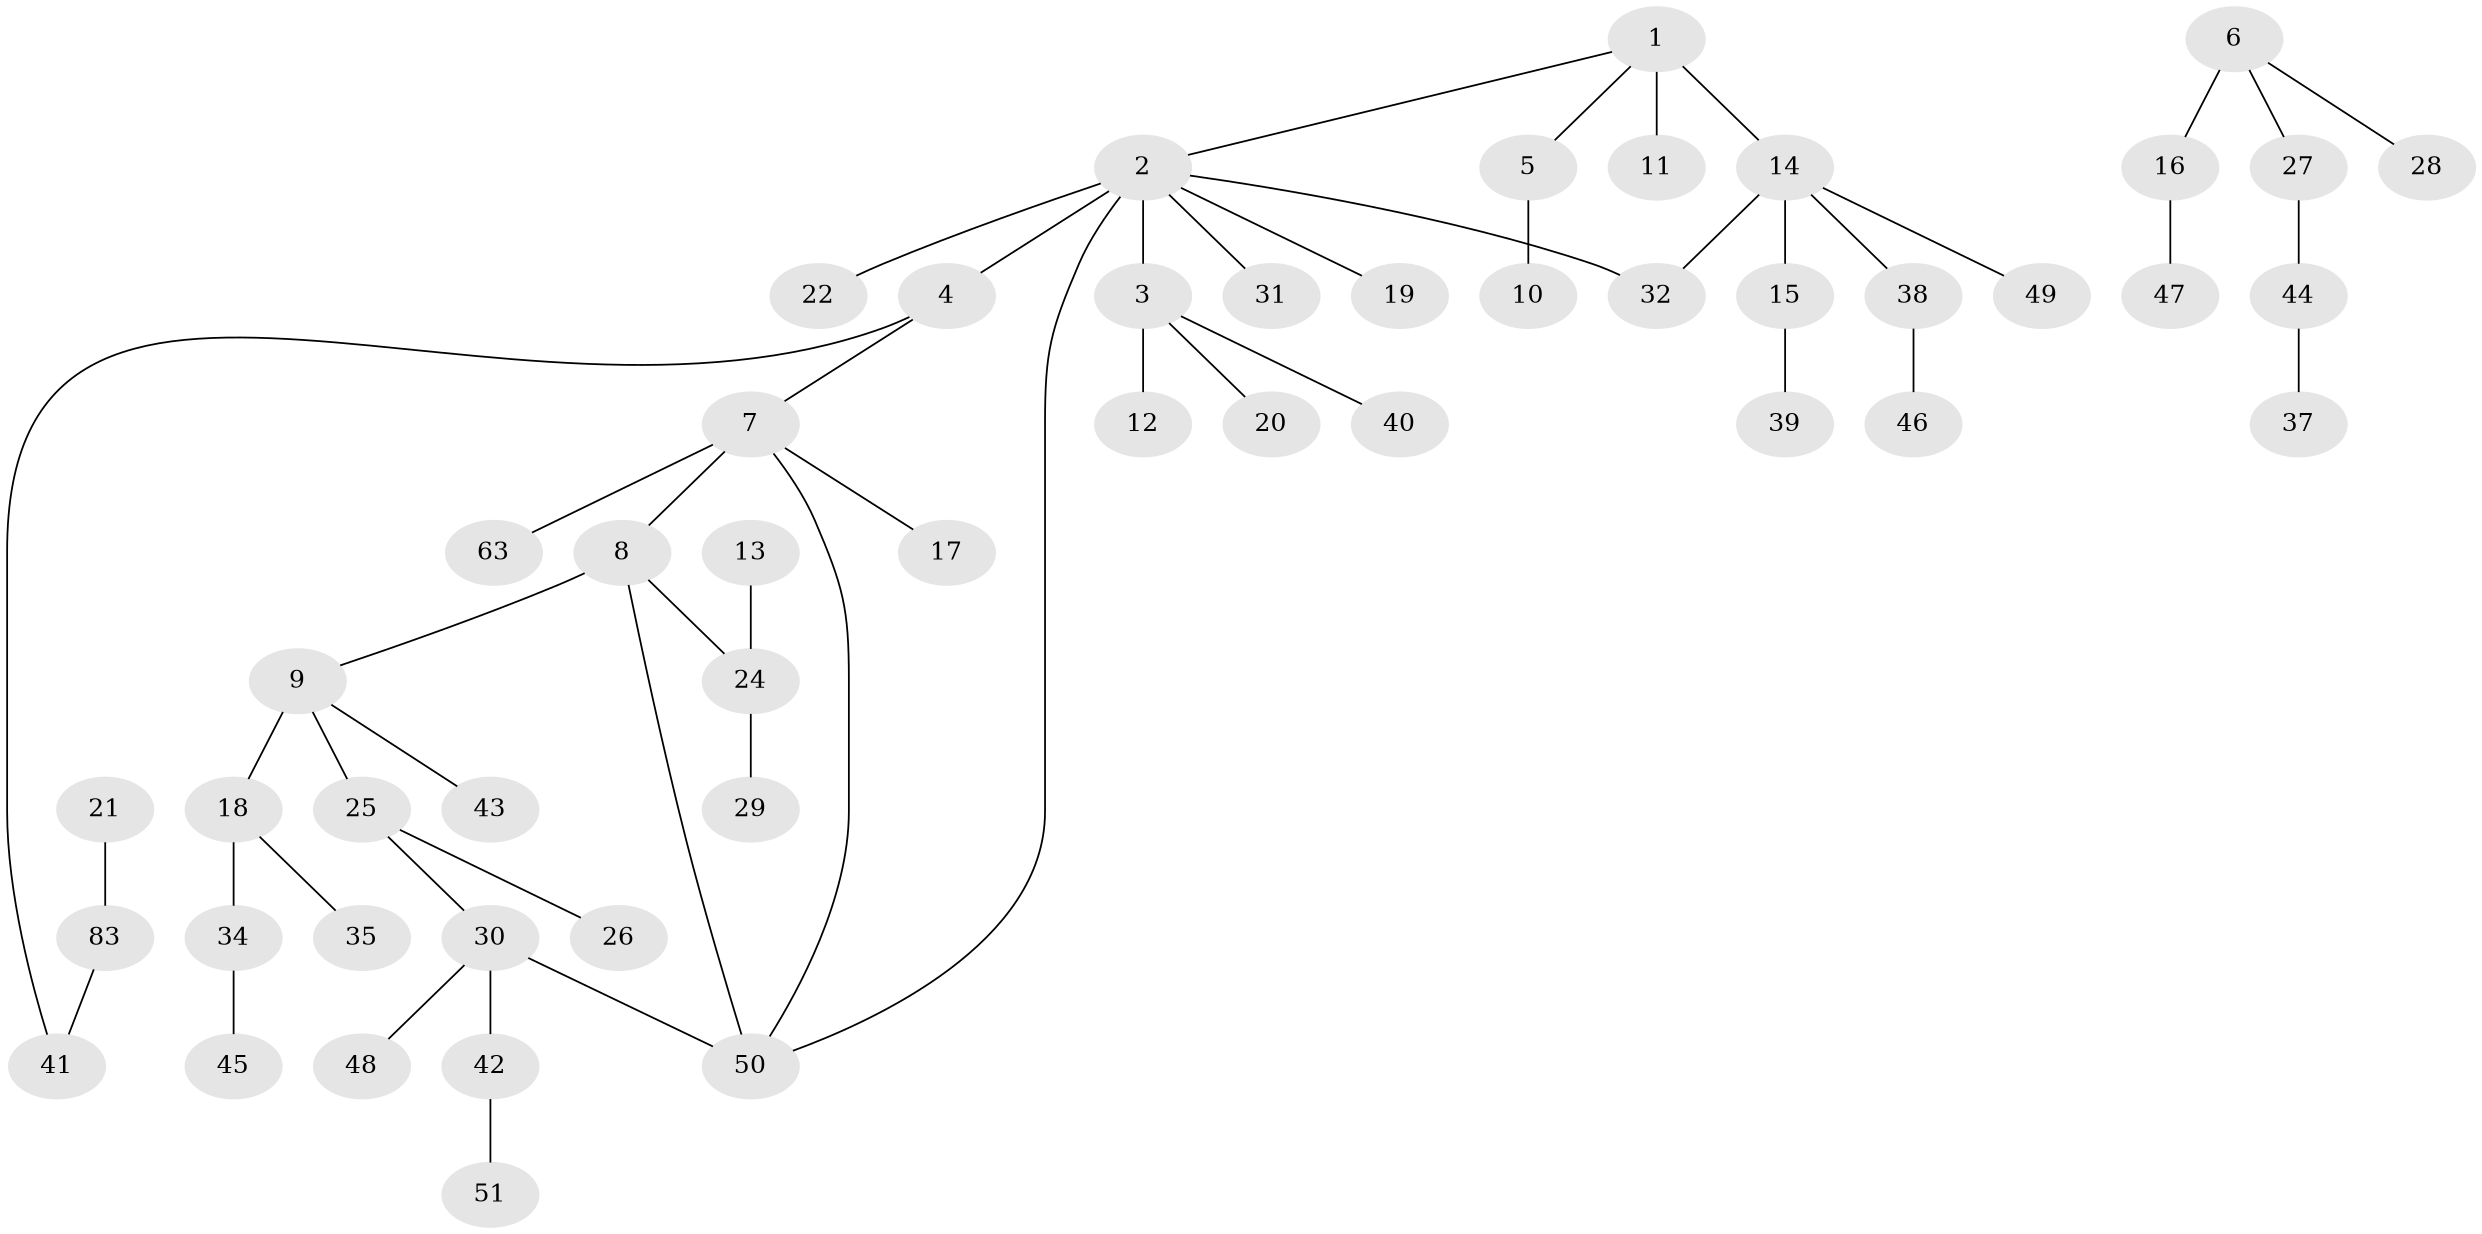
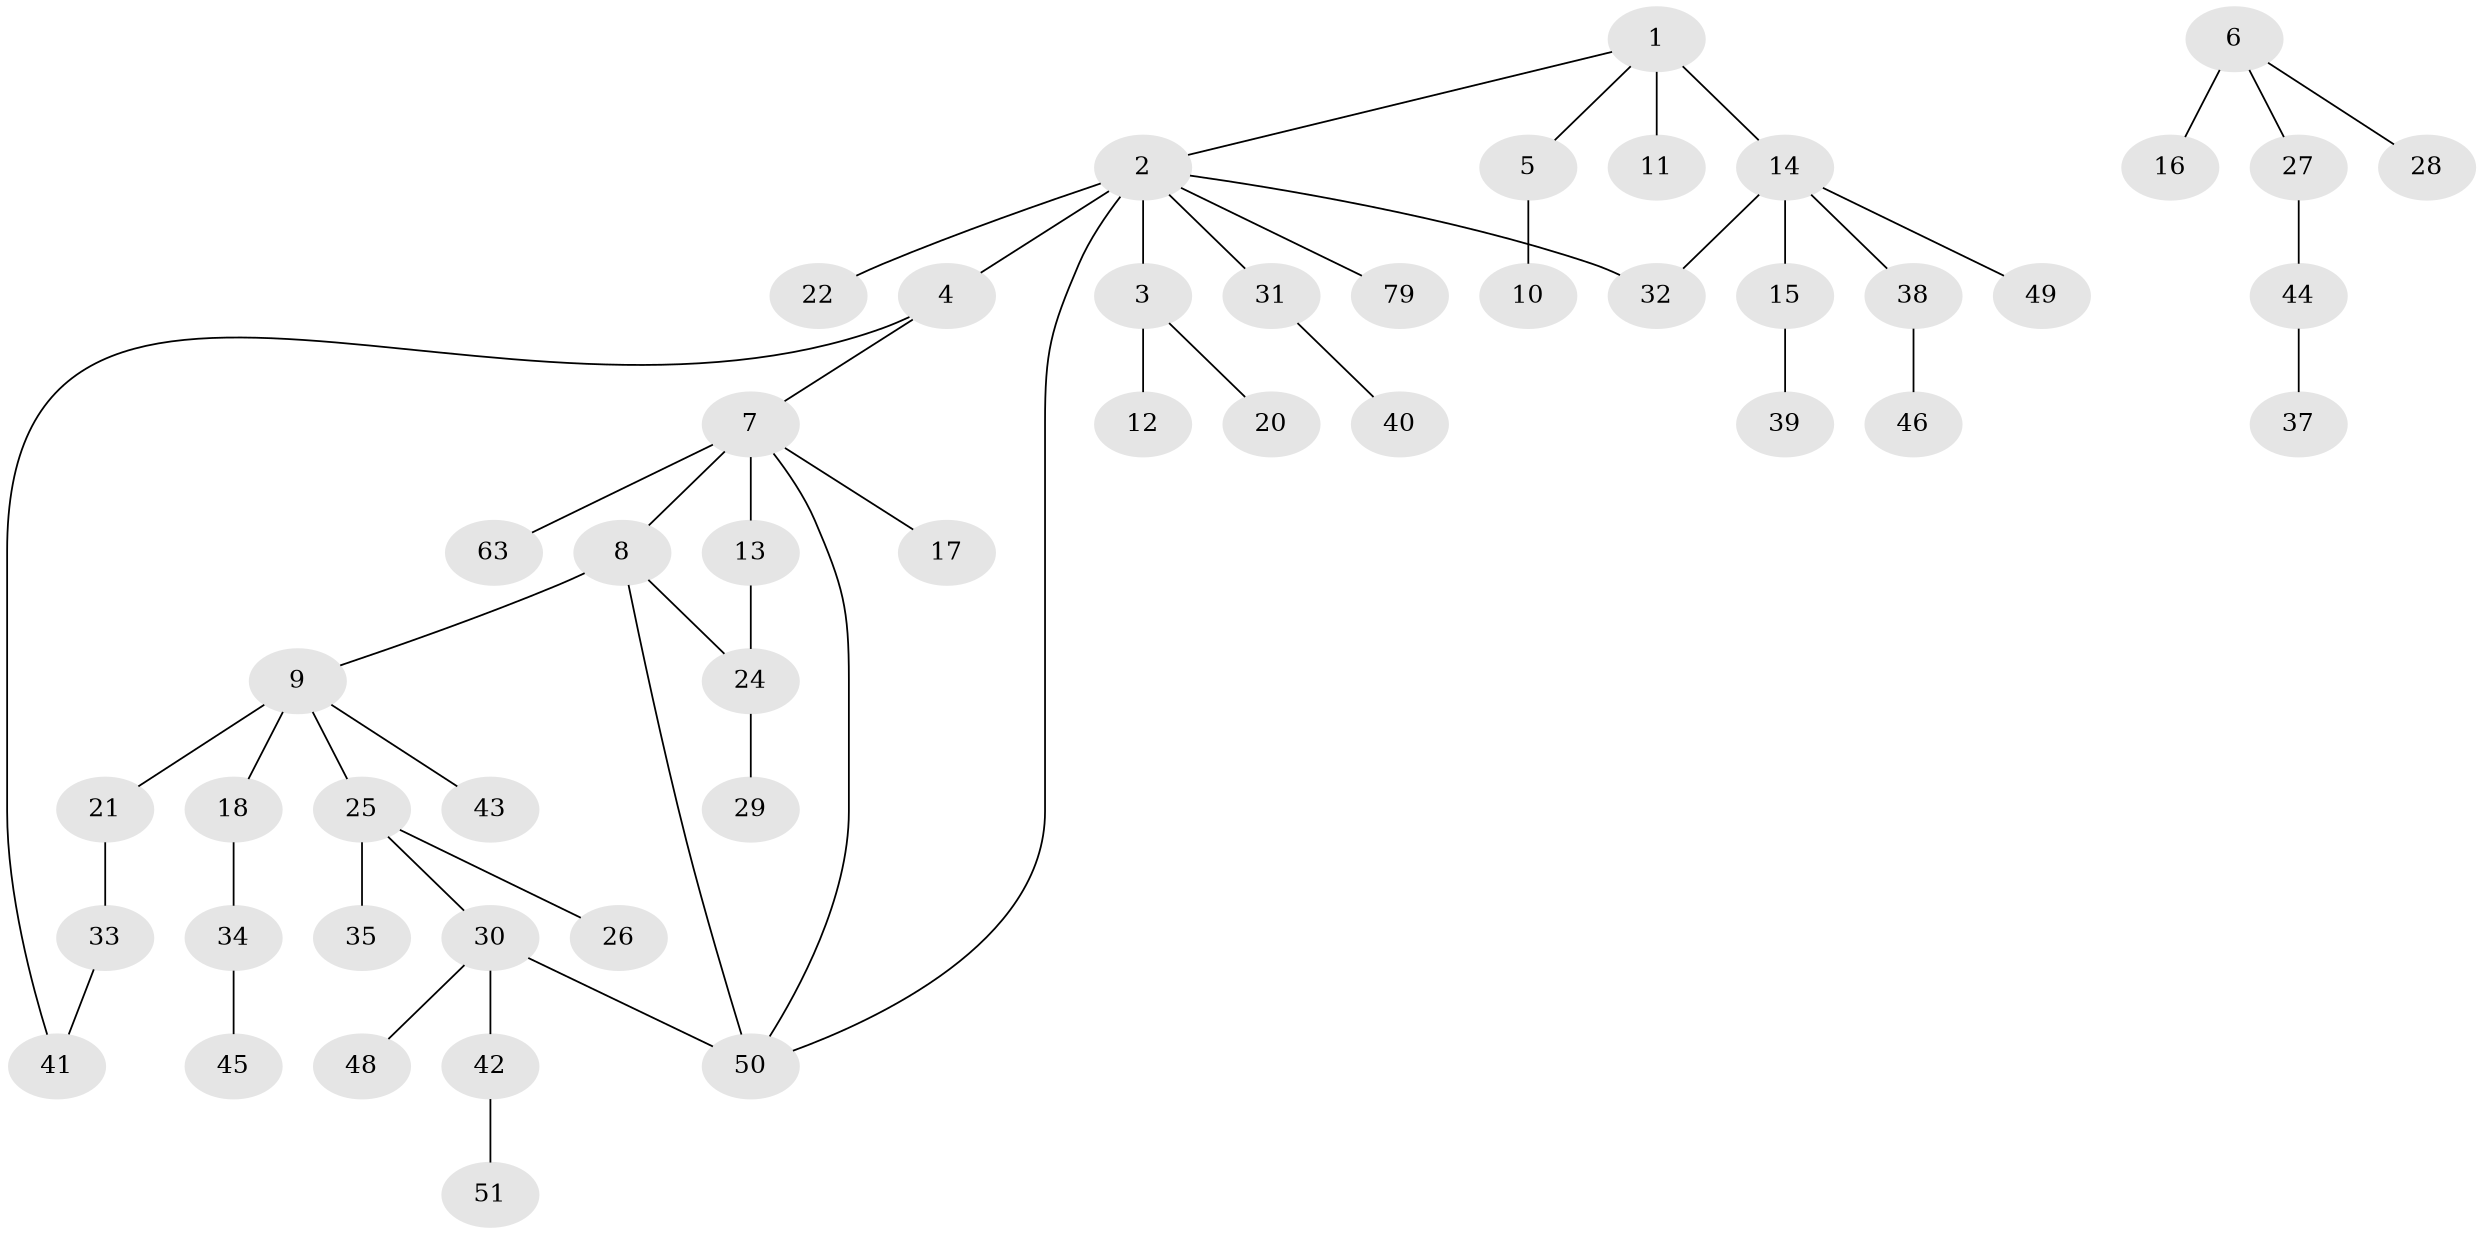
(1400, 296) -> (1400, 296)
(2170, 296) -> none
(1271, 360) -> (1336, 360)
none -> (751, 489)
none -> (201, 746)
(298, 874) -> (362, 874)
(105, 938) -> (105, 938)
